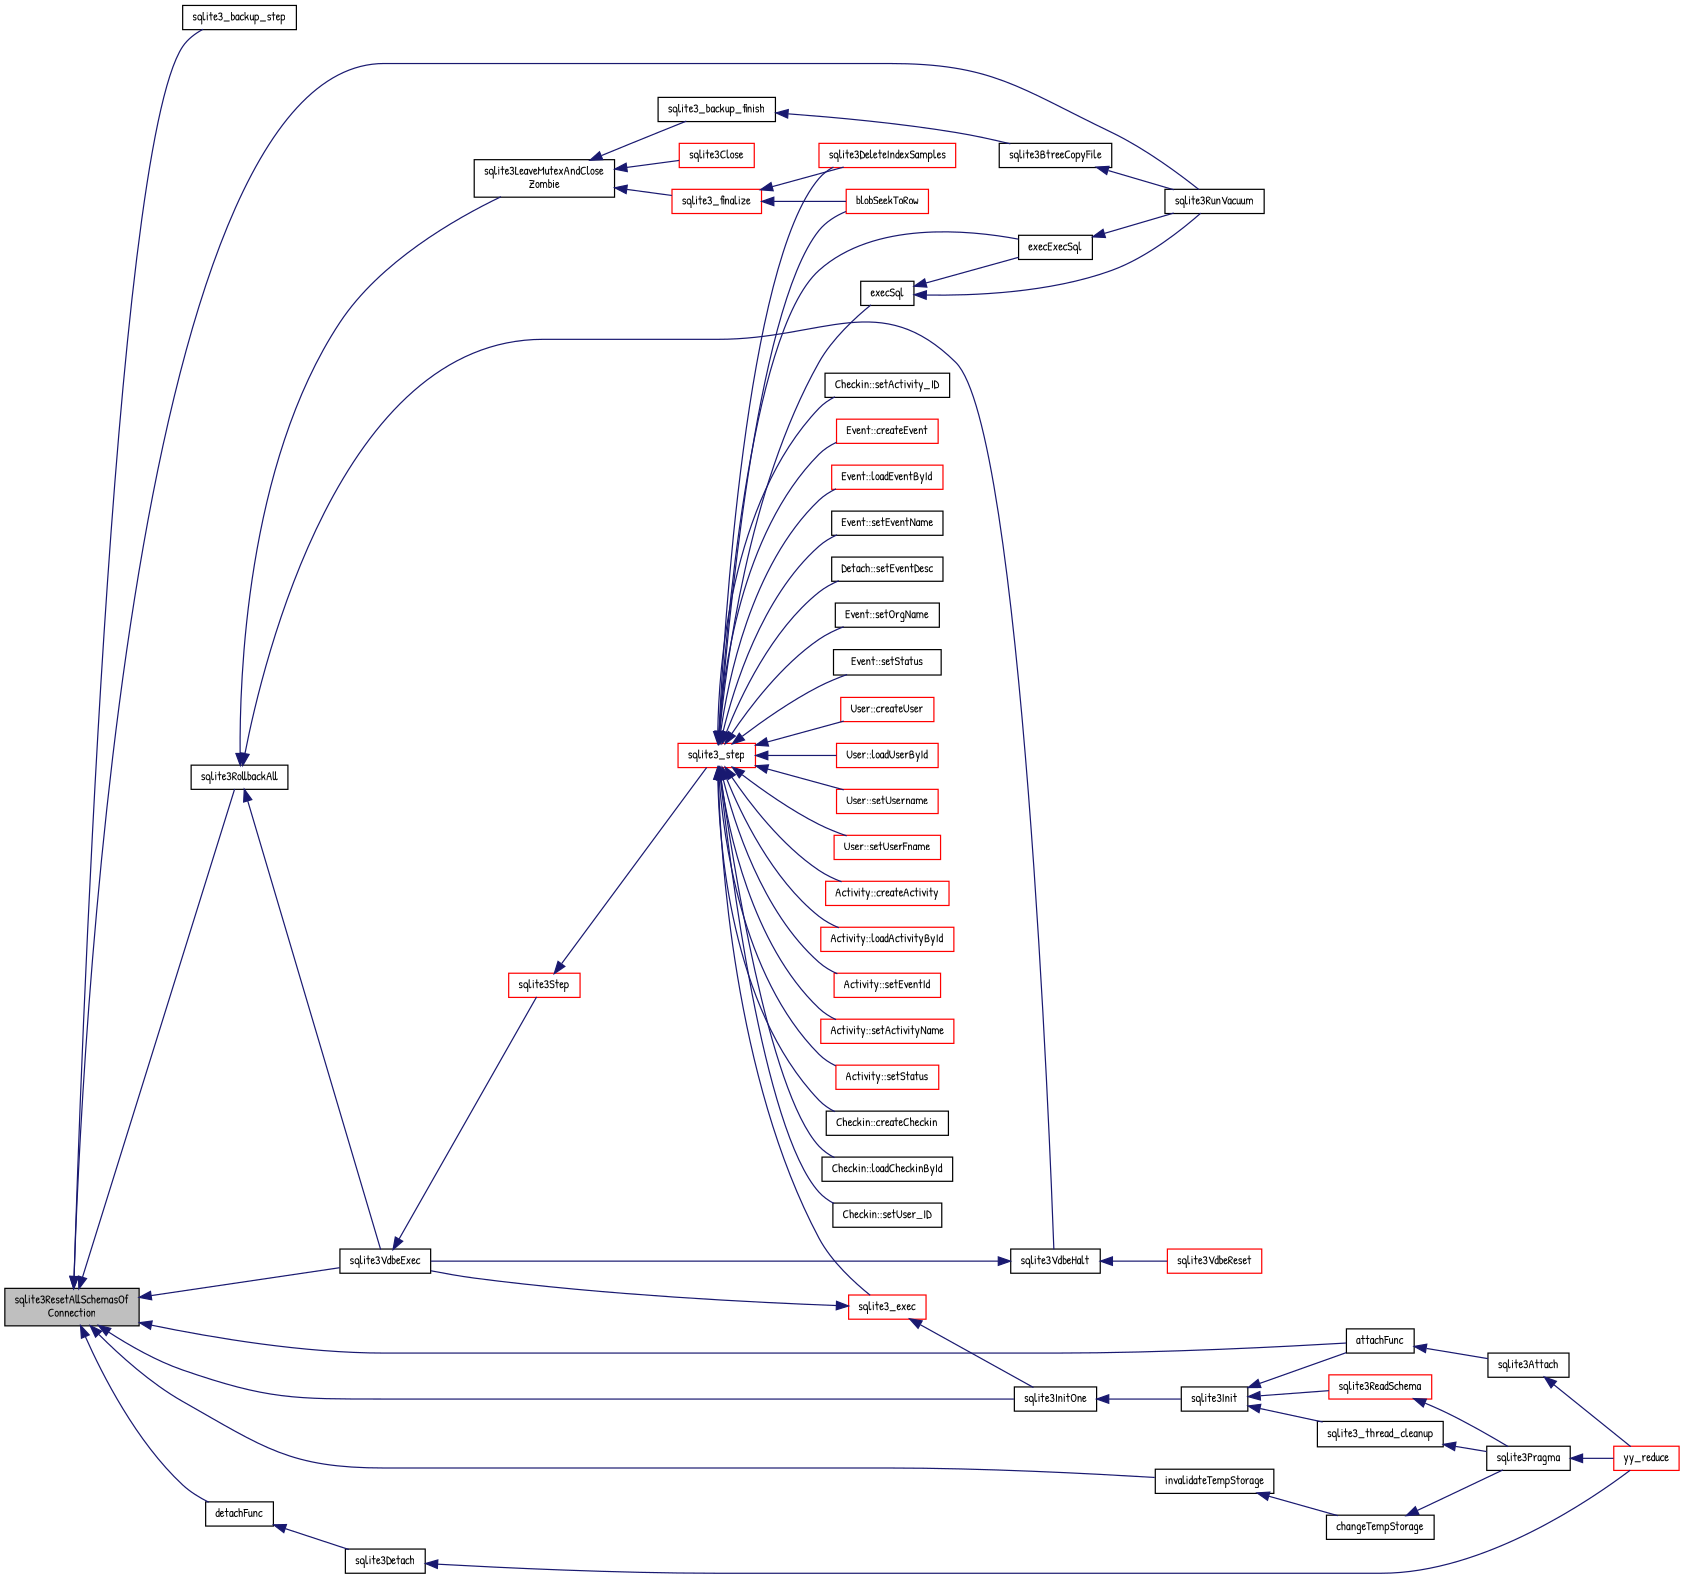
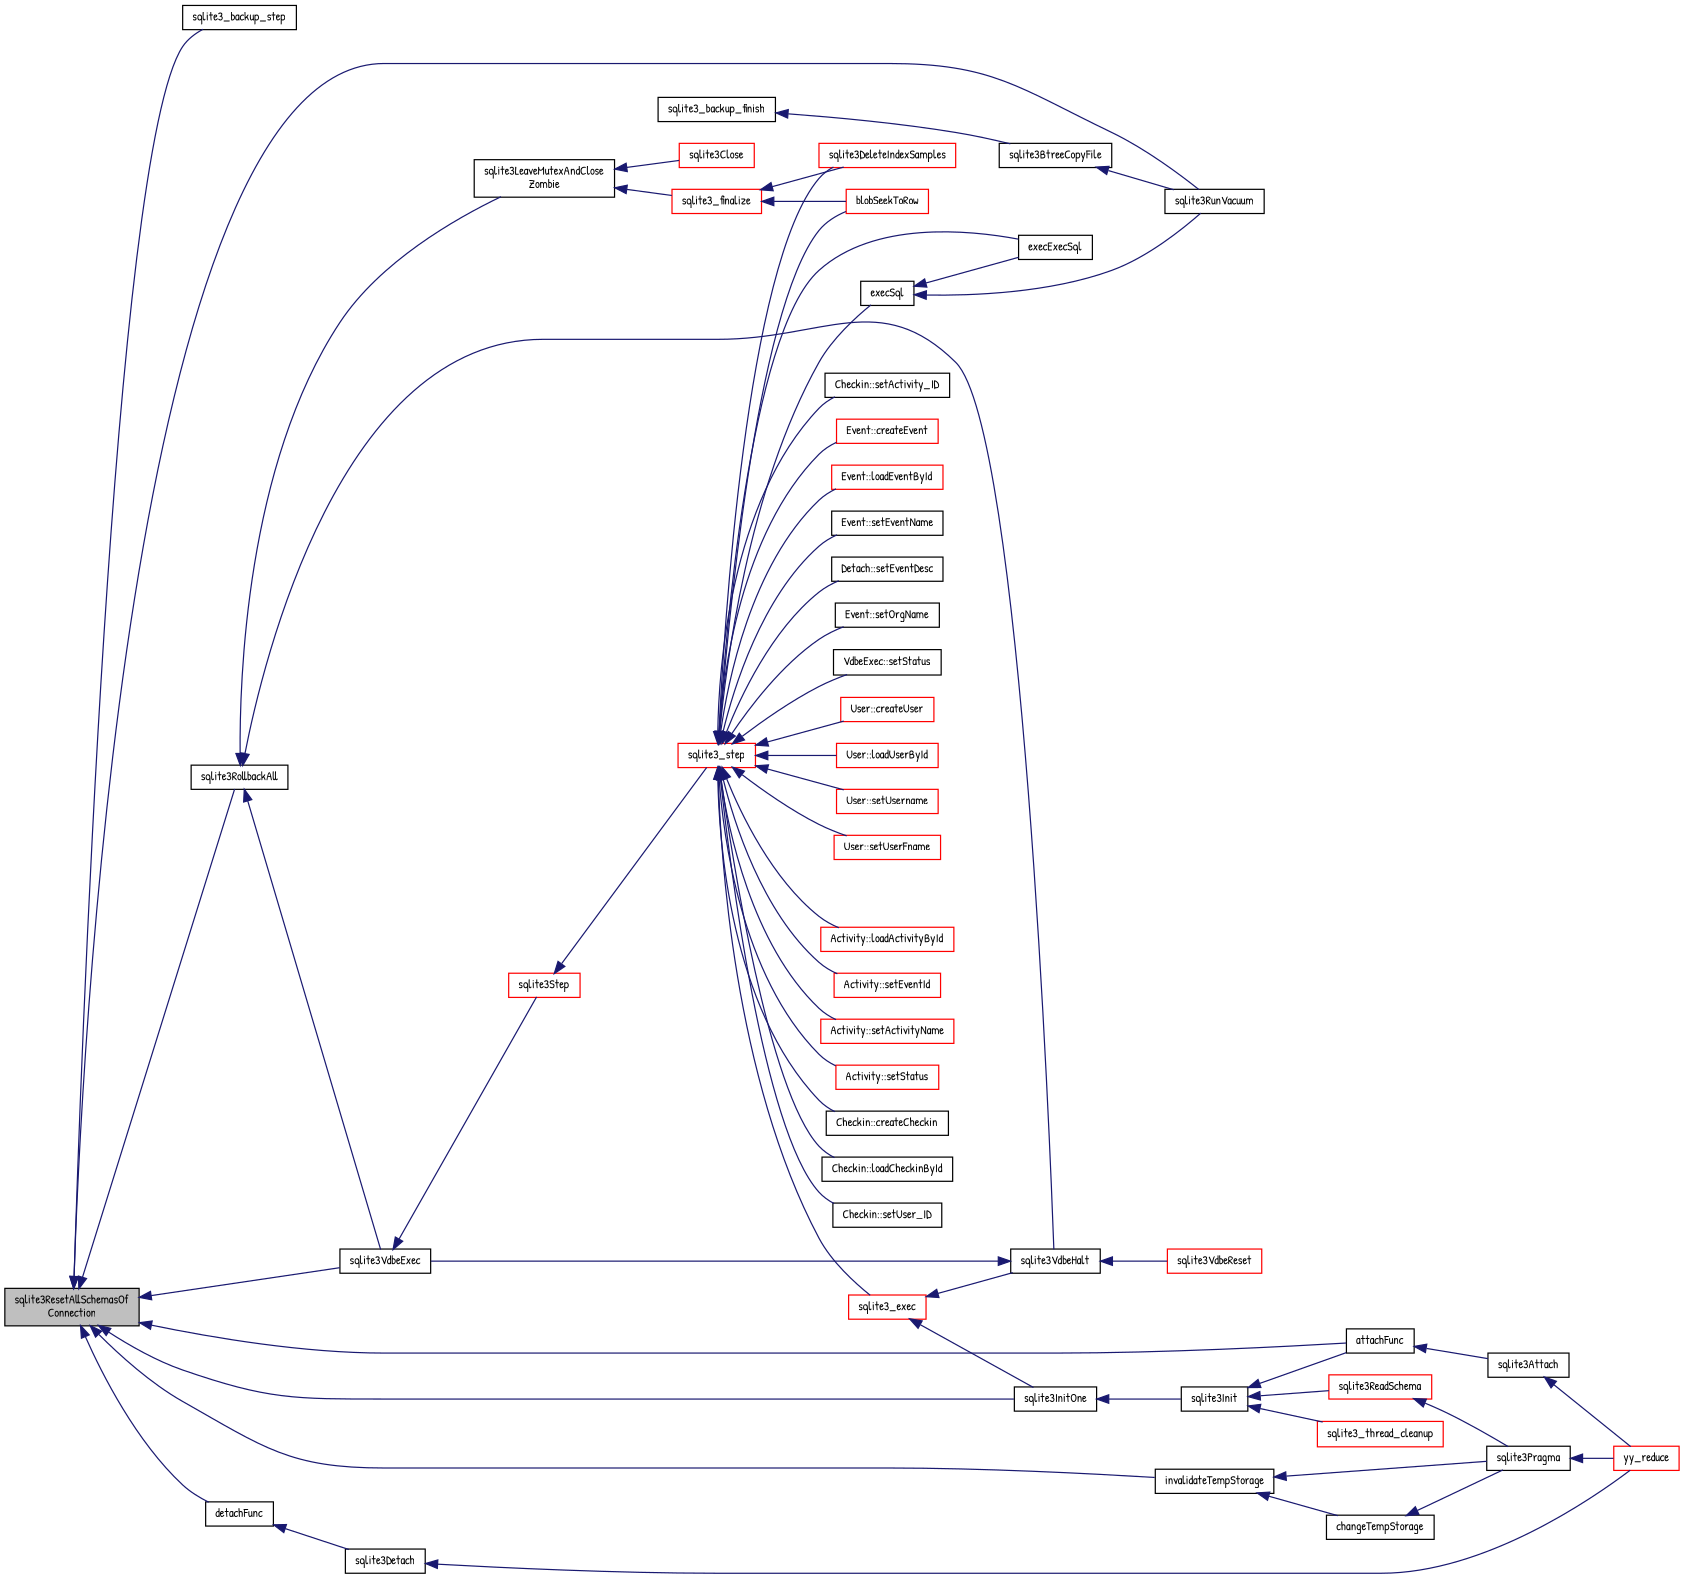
(644, 138) -> none
(1139, 223) -> none
(887, 662) -> (887, 662)
(887, 893) -> none
(633, 1294) -> (975, 1283)
(1380, 1434) -> (1380, 1434)
(1471, 1449) -> (1387, 1469)
